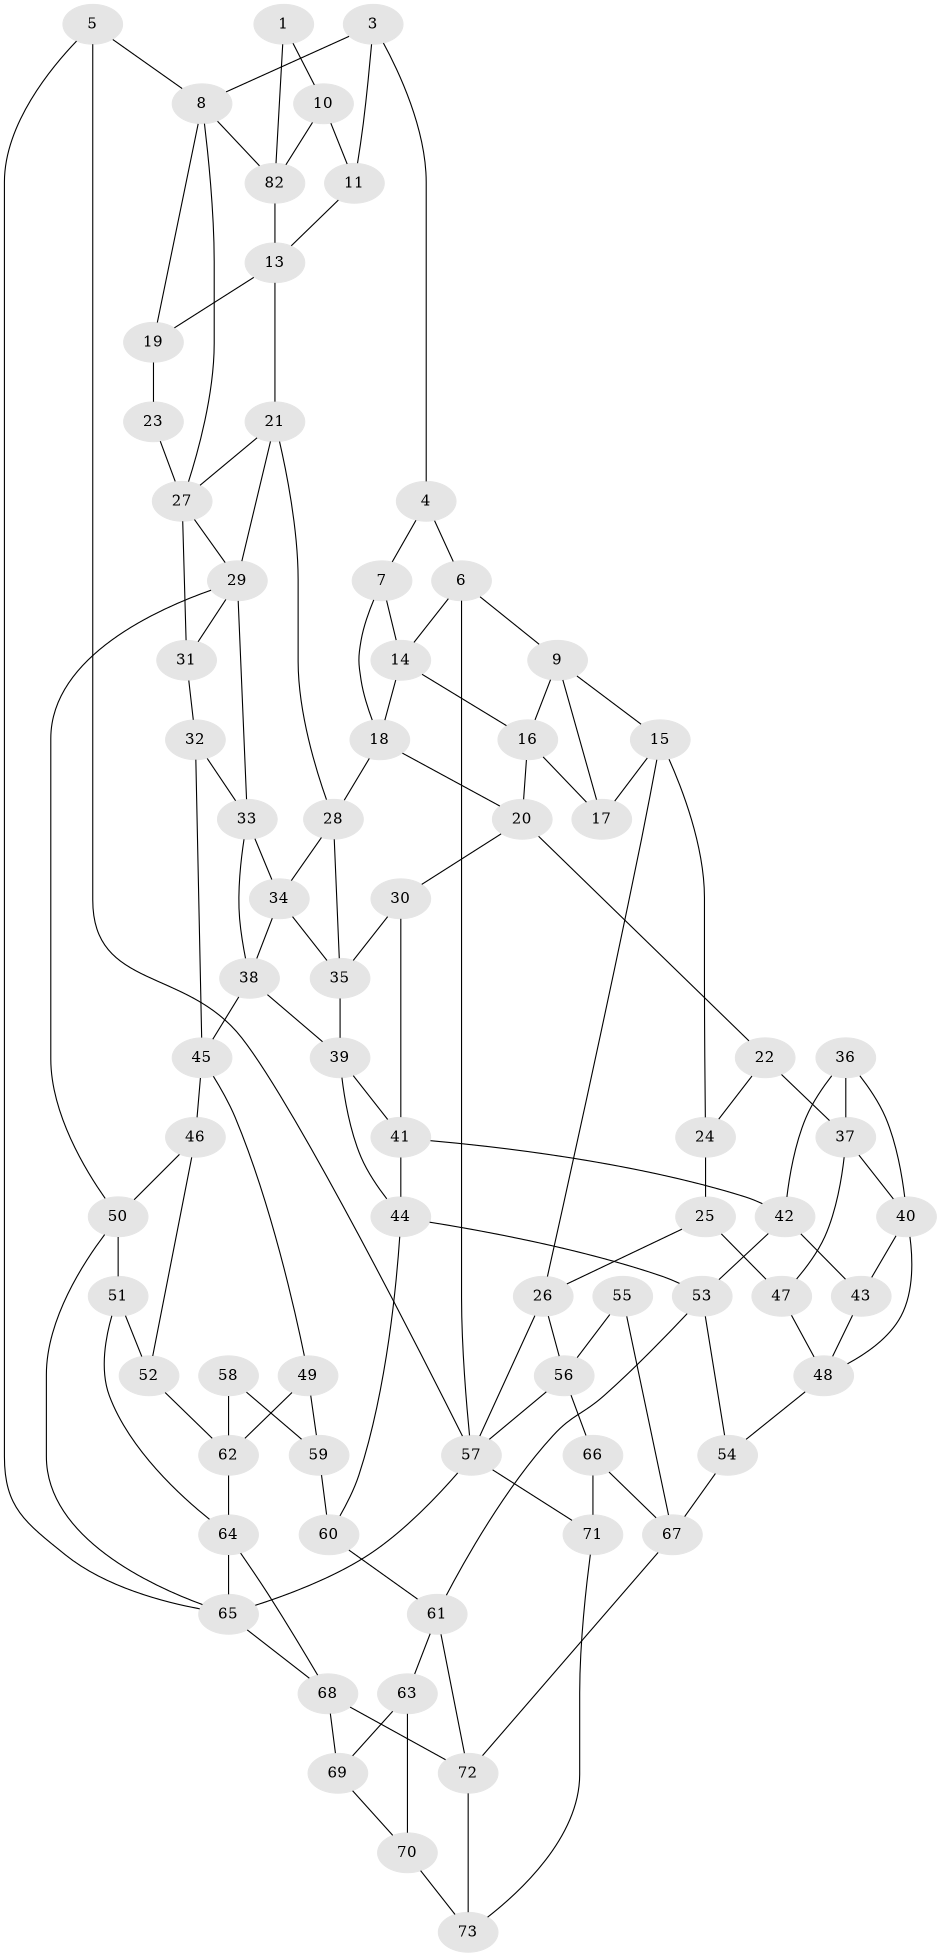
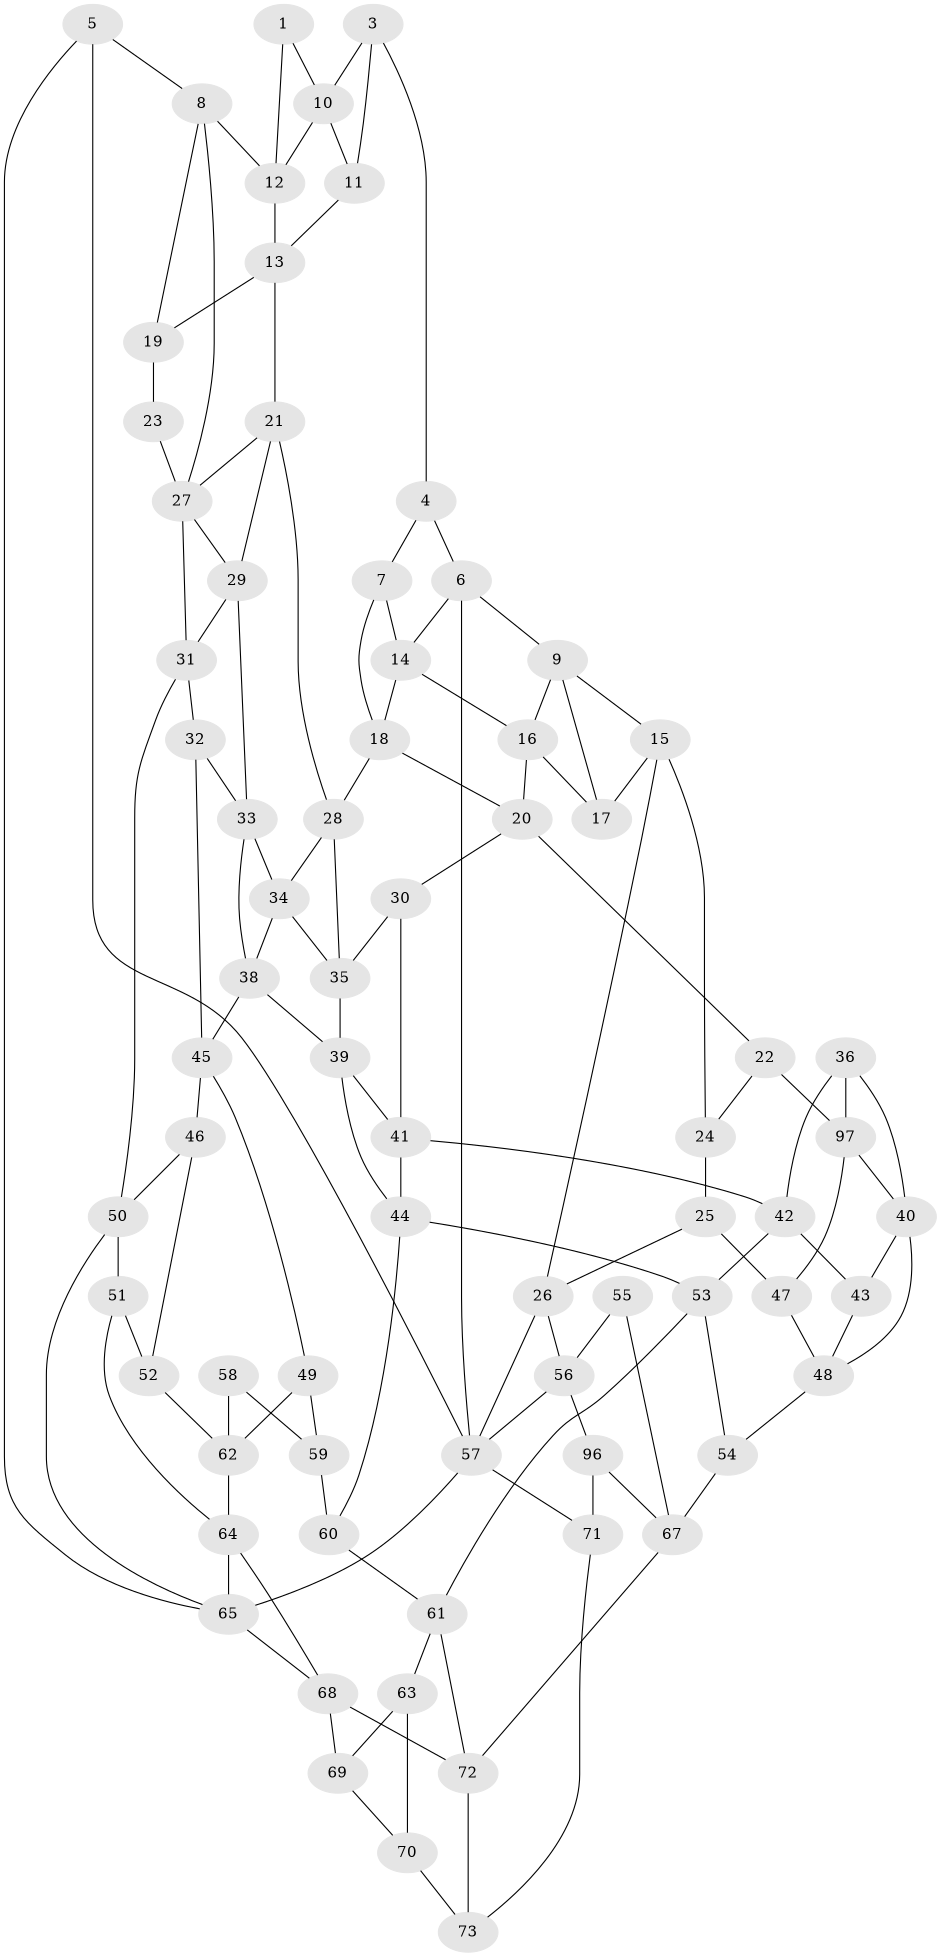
(291, 63) -> (348, 64)
(275, 183) -> (275, 183)
(51, 859) -> (135, 935)
(846, 1137) -> (846, 1137)
(593, 1455) -> (593, 1455)
